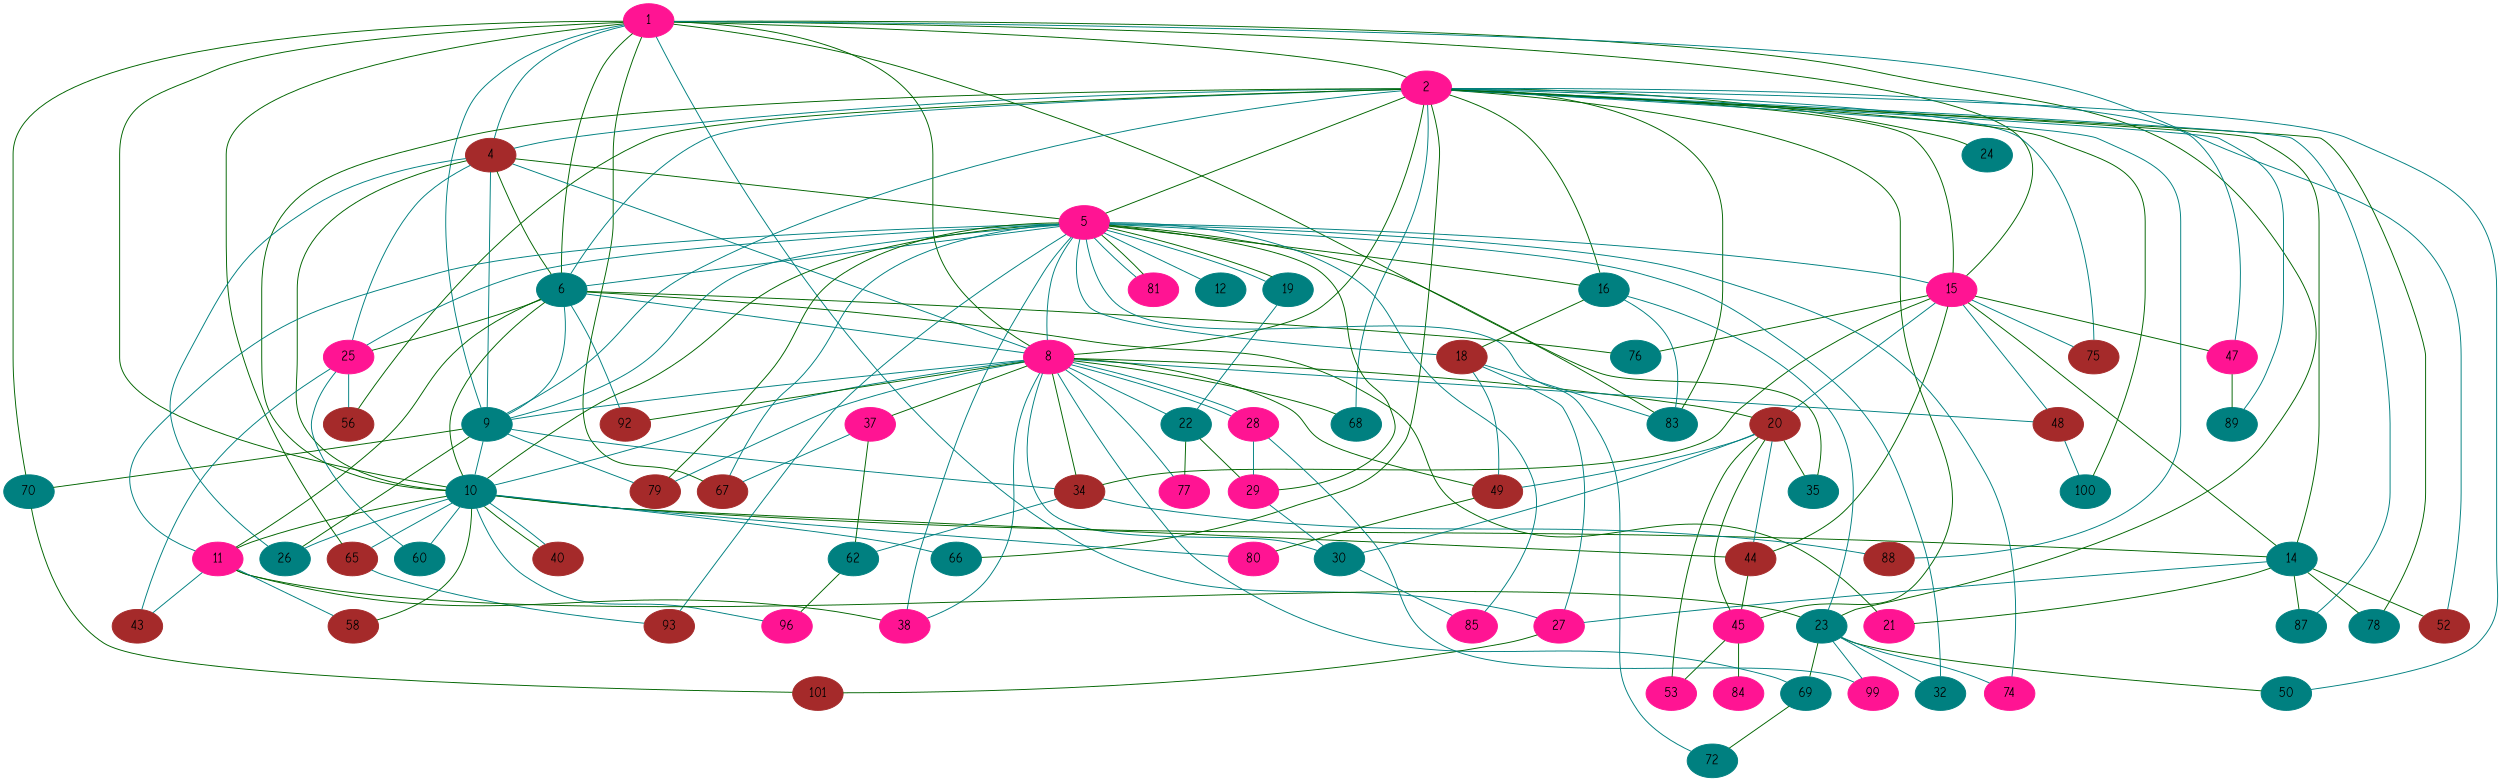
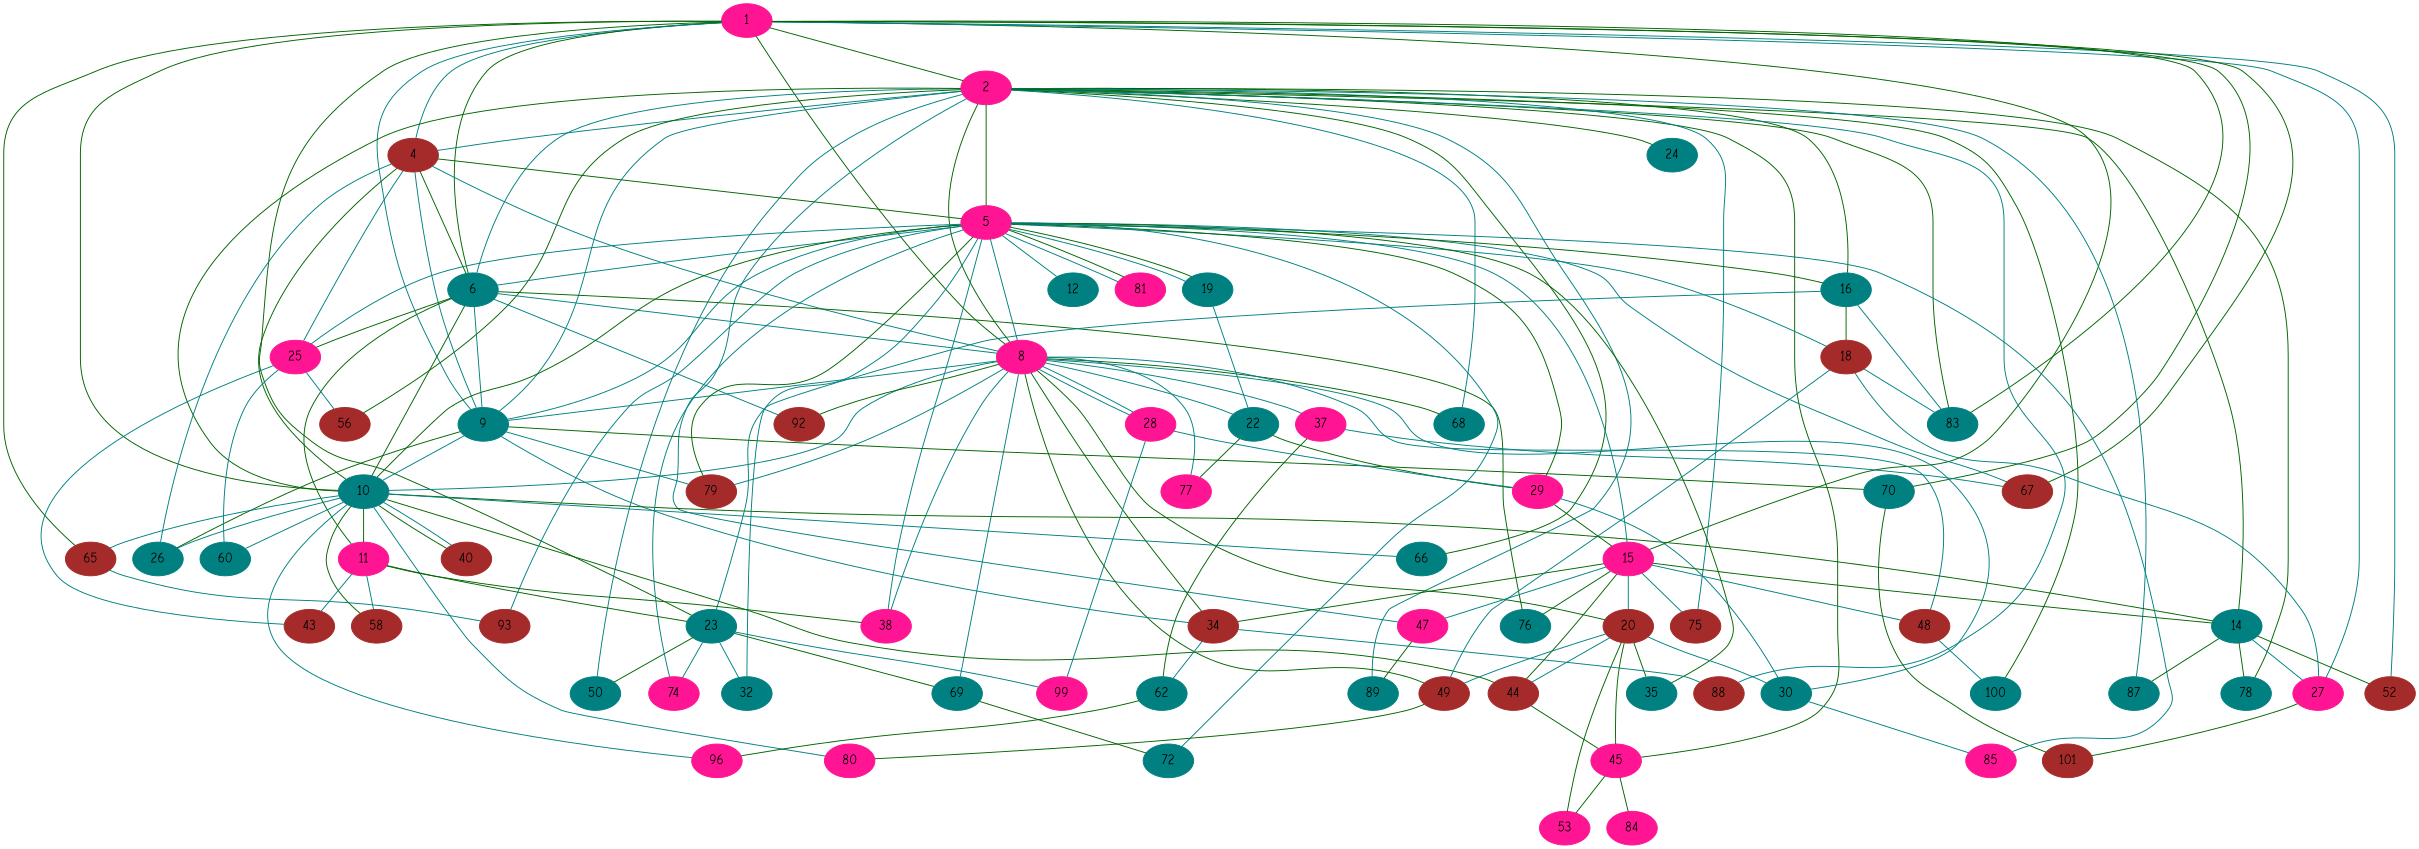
(1906, 135) -> (1583, 525)
(504, 260) -> none
(2086, 322) -> (1529, 591)
(960, 391) -> (1176, 380)
(1889, 626) -> none
